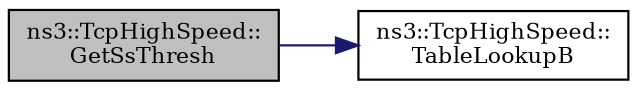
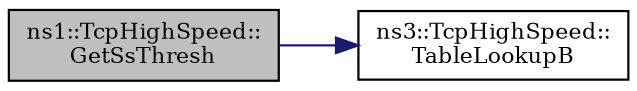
(144, 45) -> (144, 45)
